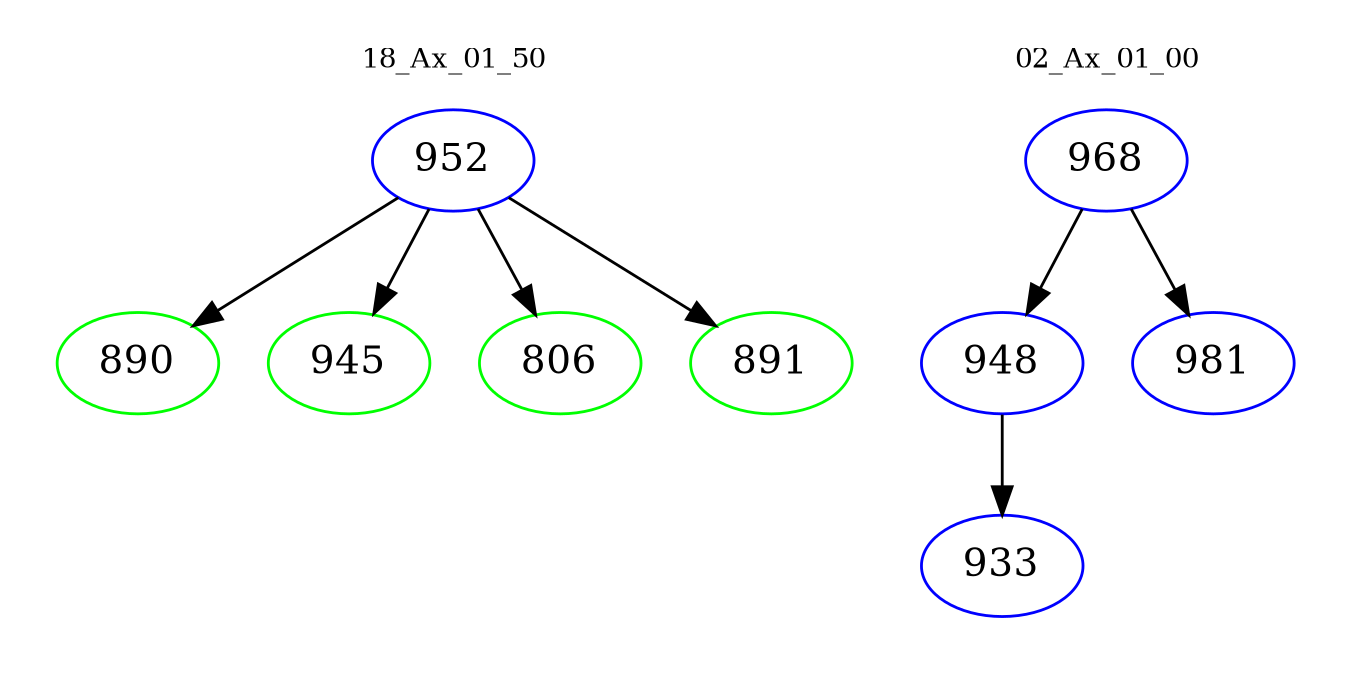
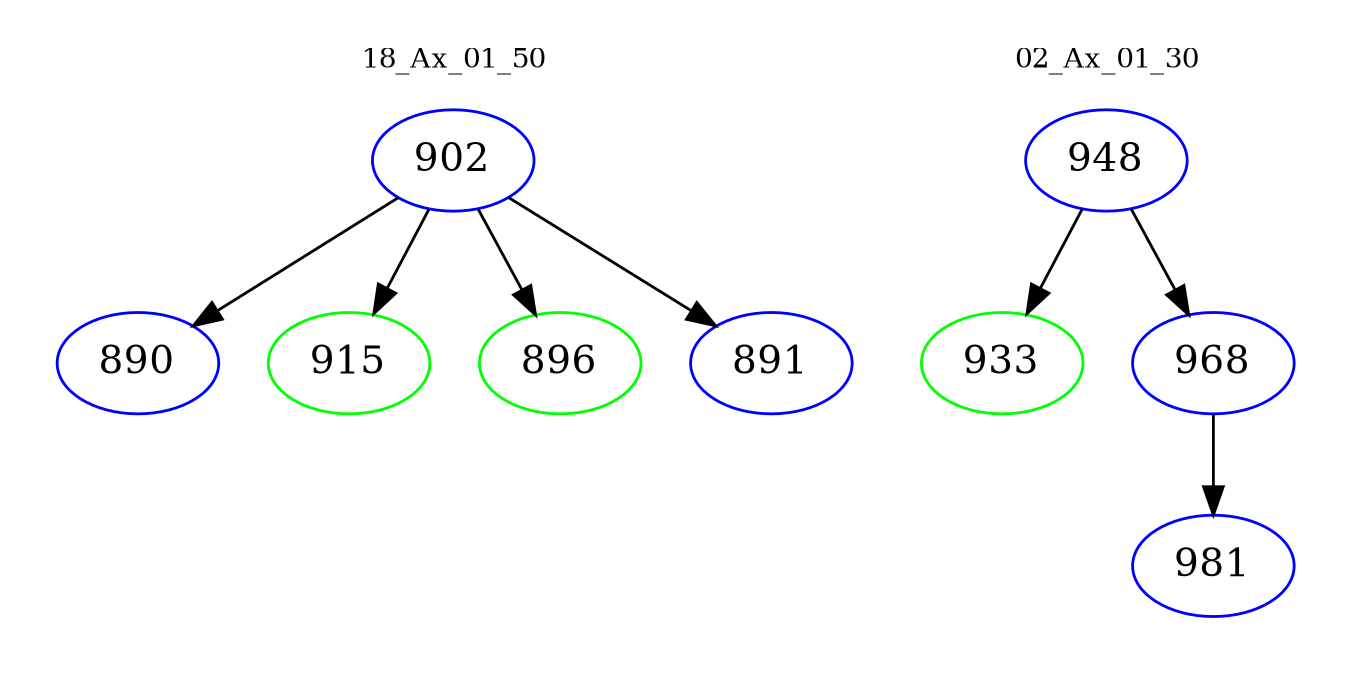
(1108, 61) -> (1108, 61)
(453, 160) -> (453, 160)
(1061, 249) -> (1153, 249)
(138, 363) -> (138, 363)
(349, 363) -> (349, 363)
(560, 363) -> (560, 363)
(771, 363) -> (771, 363)
(1002, 566) -> (1002, 363)
